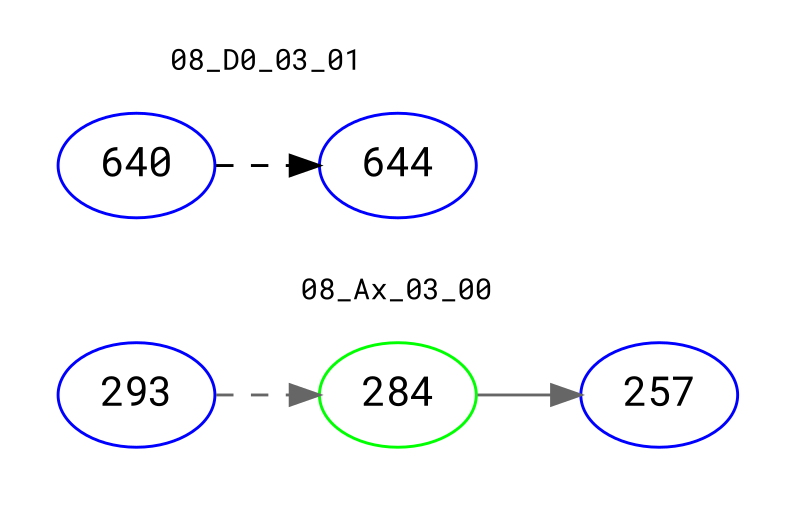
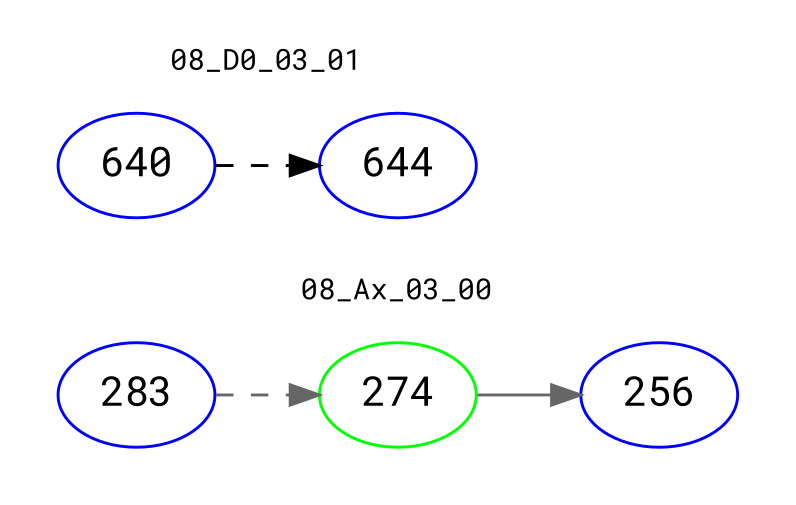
(136, 395) -> (136, 395)
(398, 395) -> (398, 395)
(659, 395) -> (659, 395)
